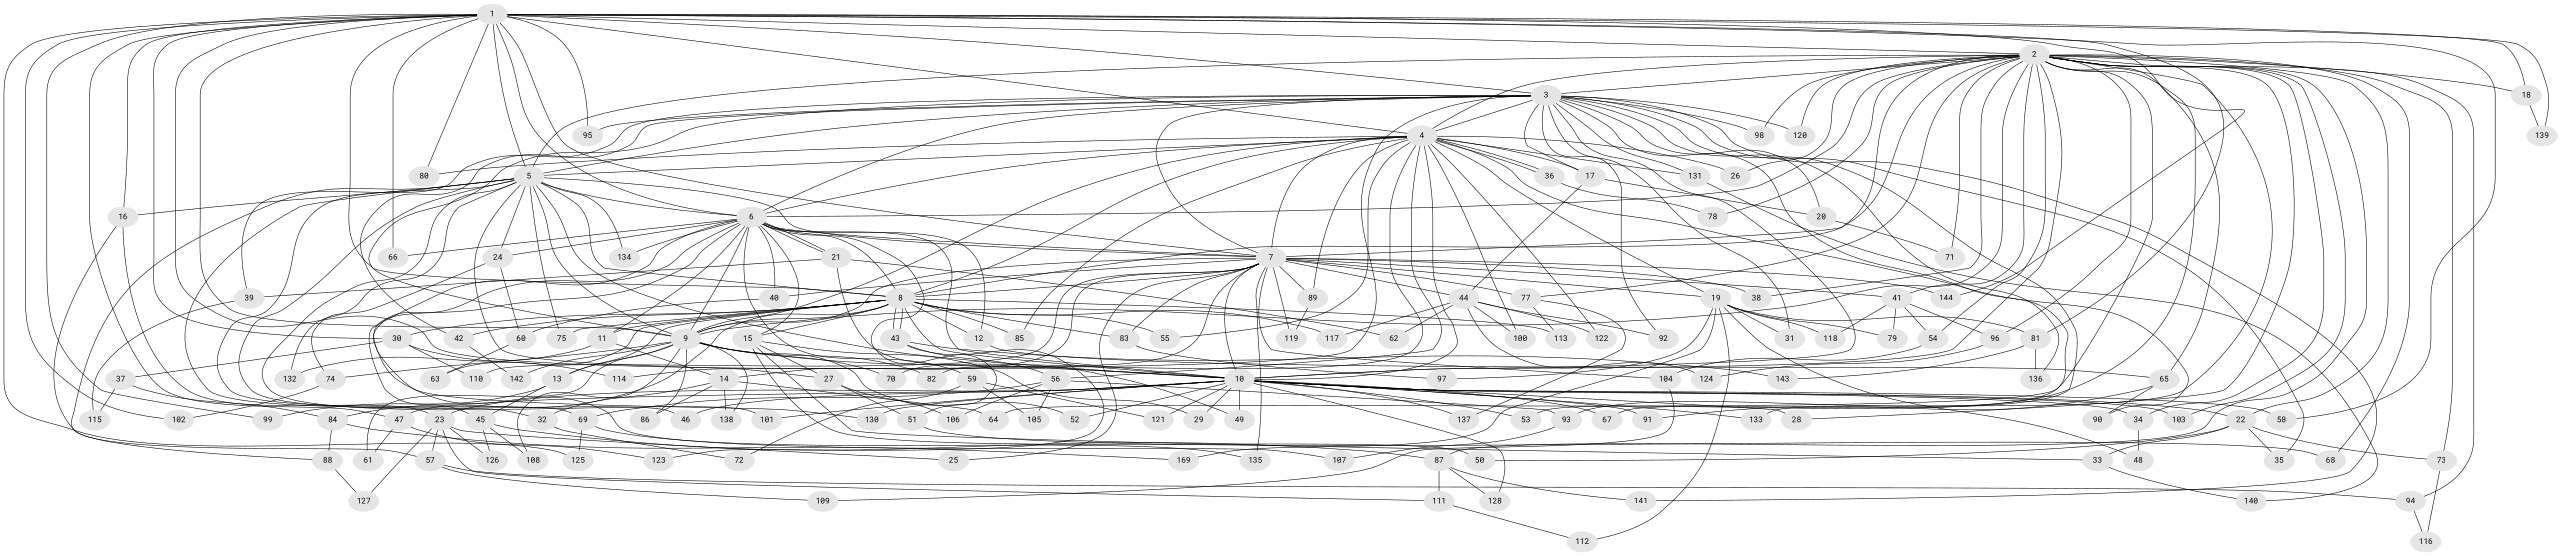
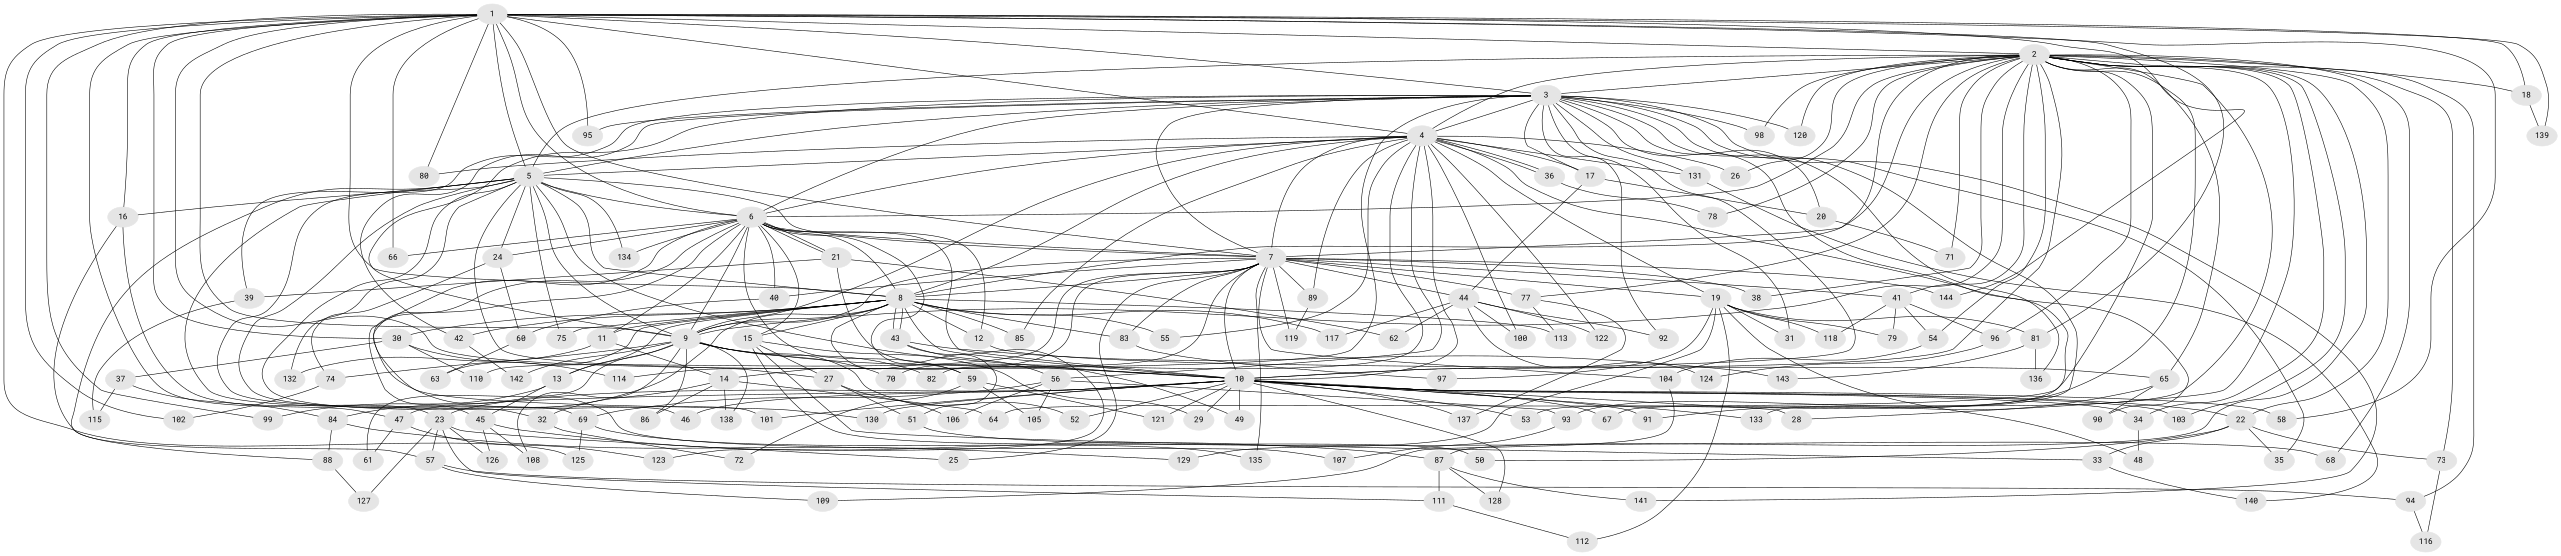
none -> (832, 334)
(1184, 461) -> (1184, 461)
